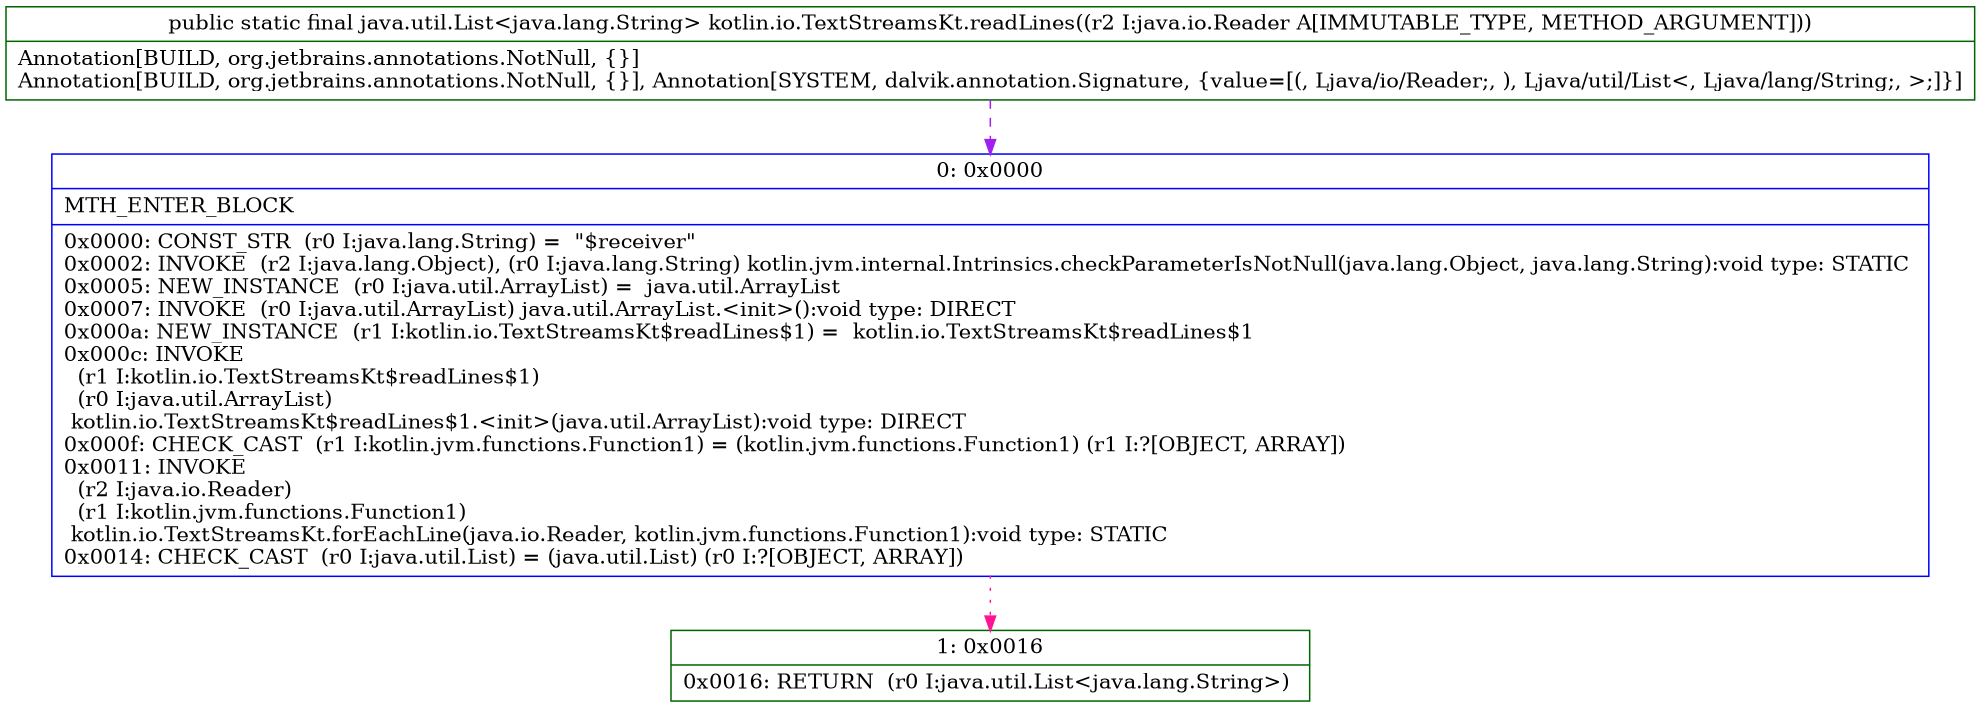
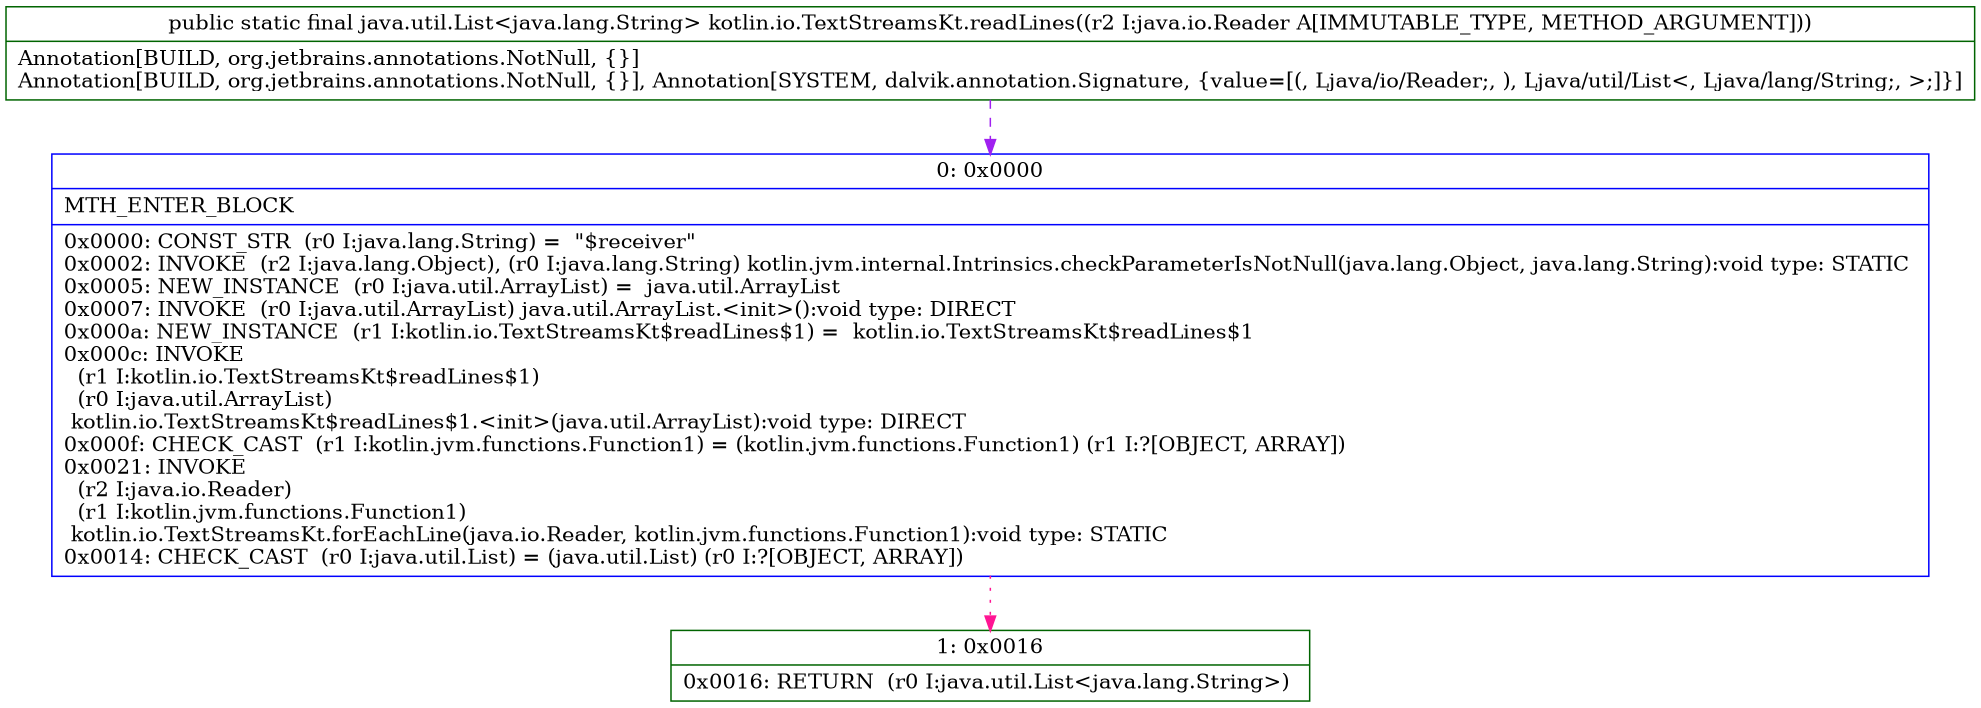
(162, 467) -> (162, 467)
